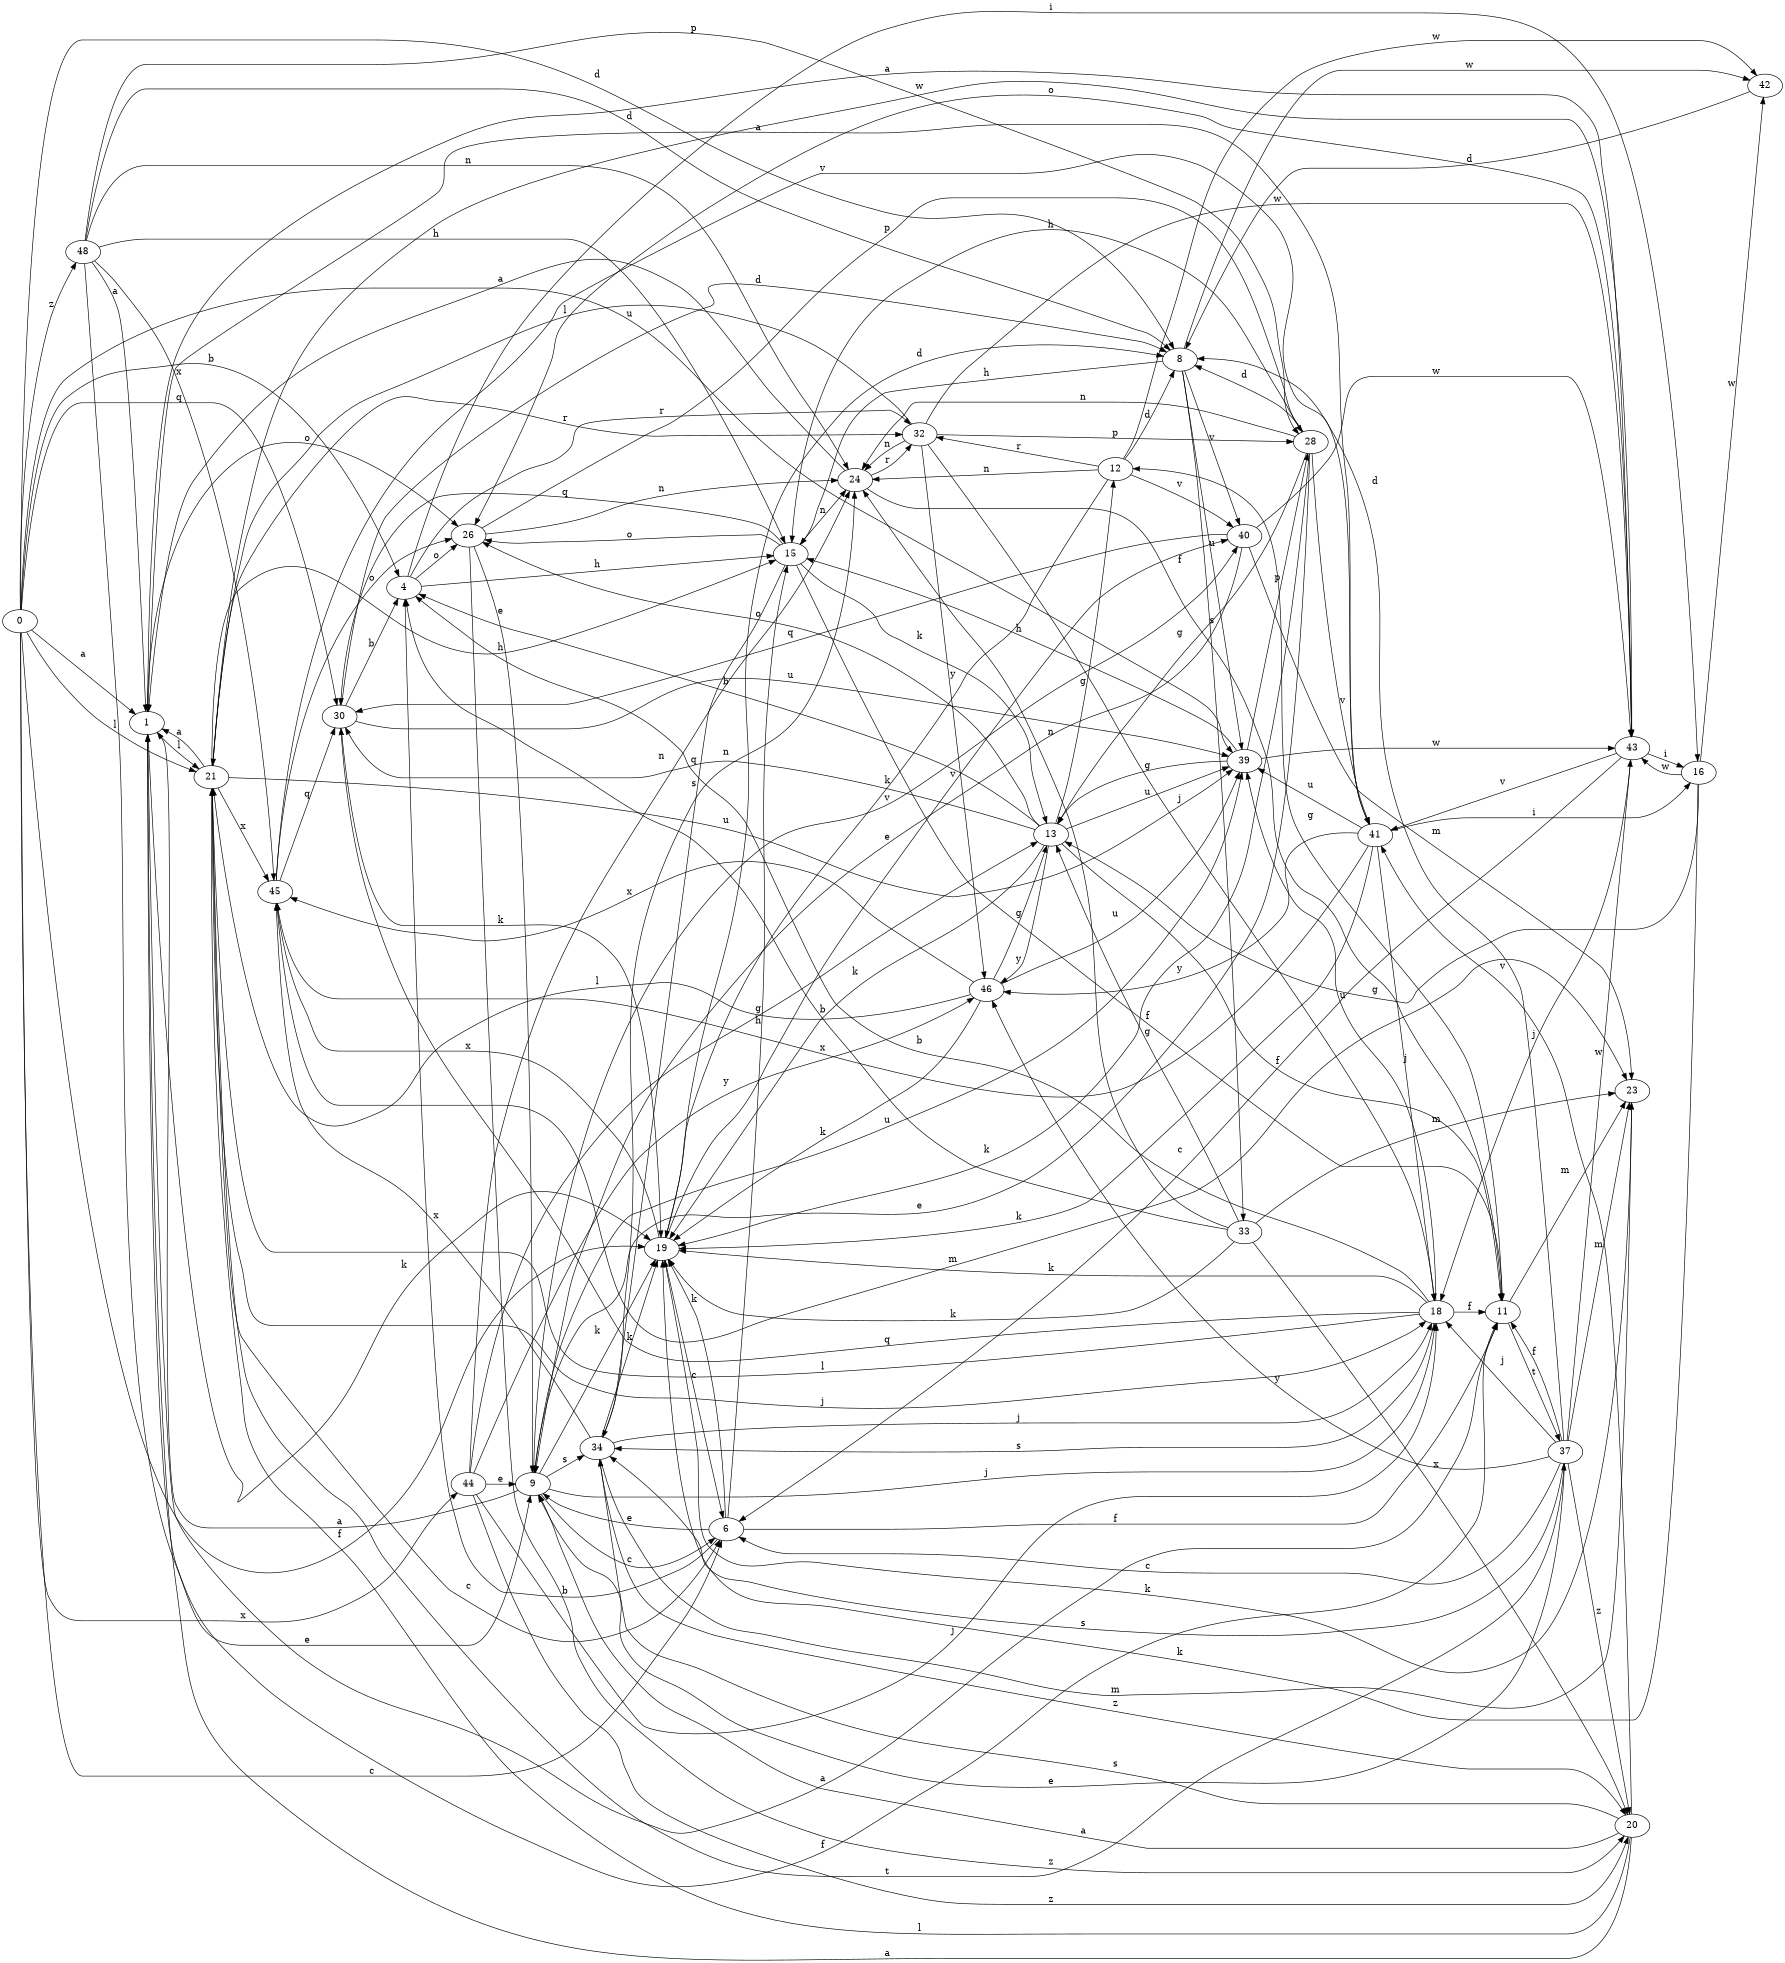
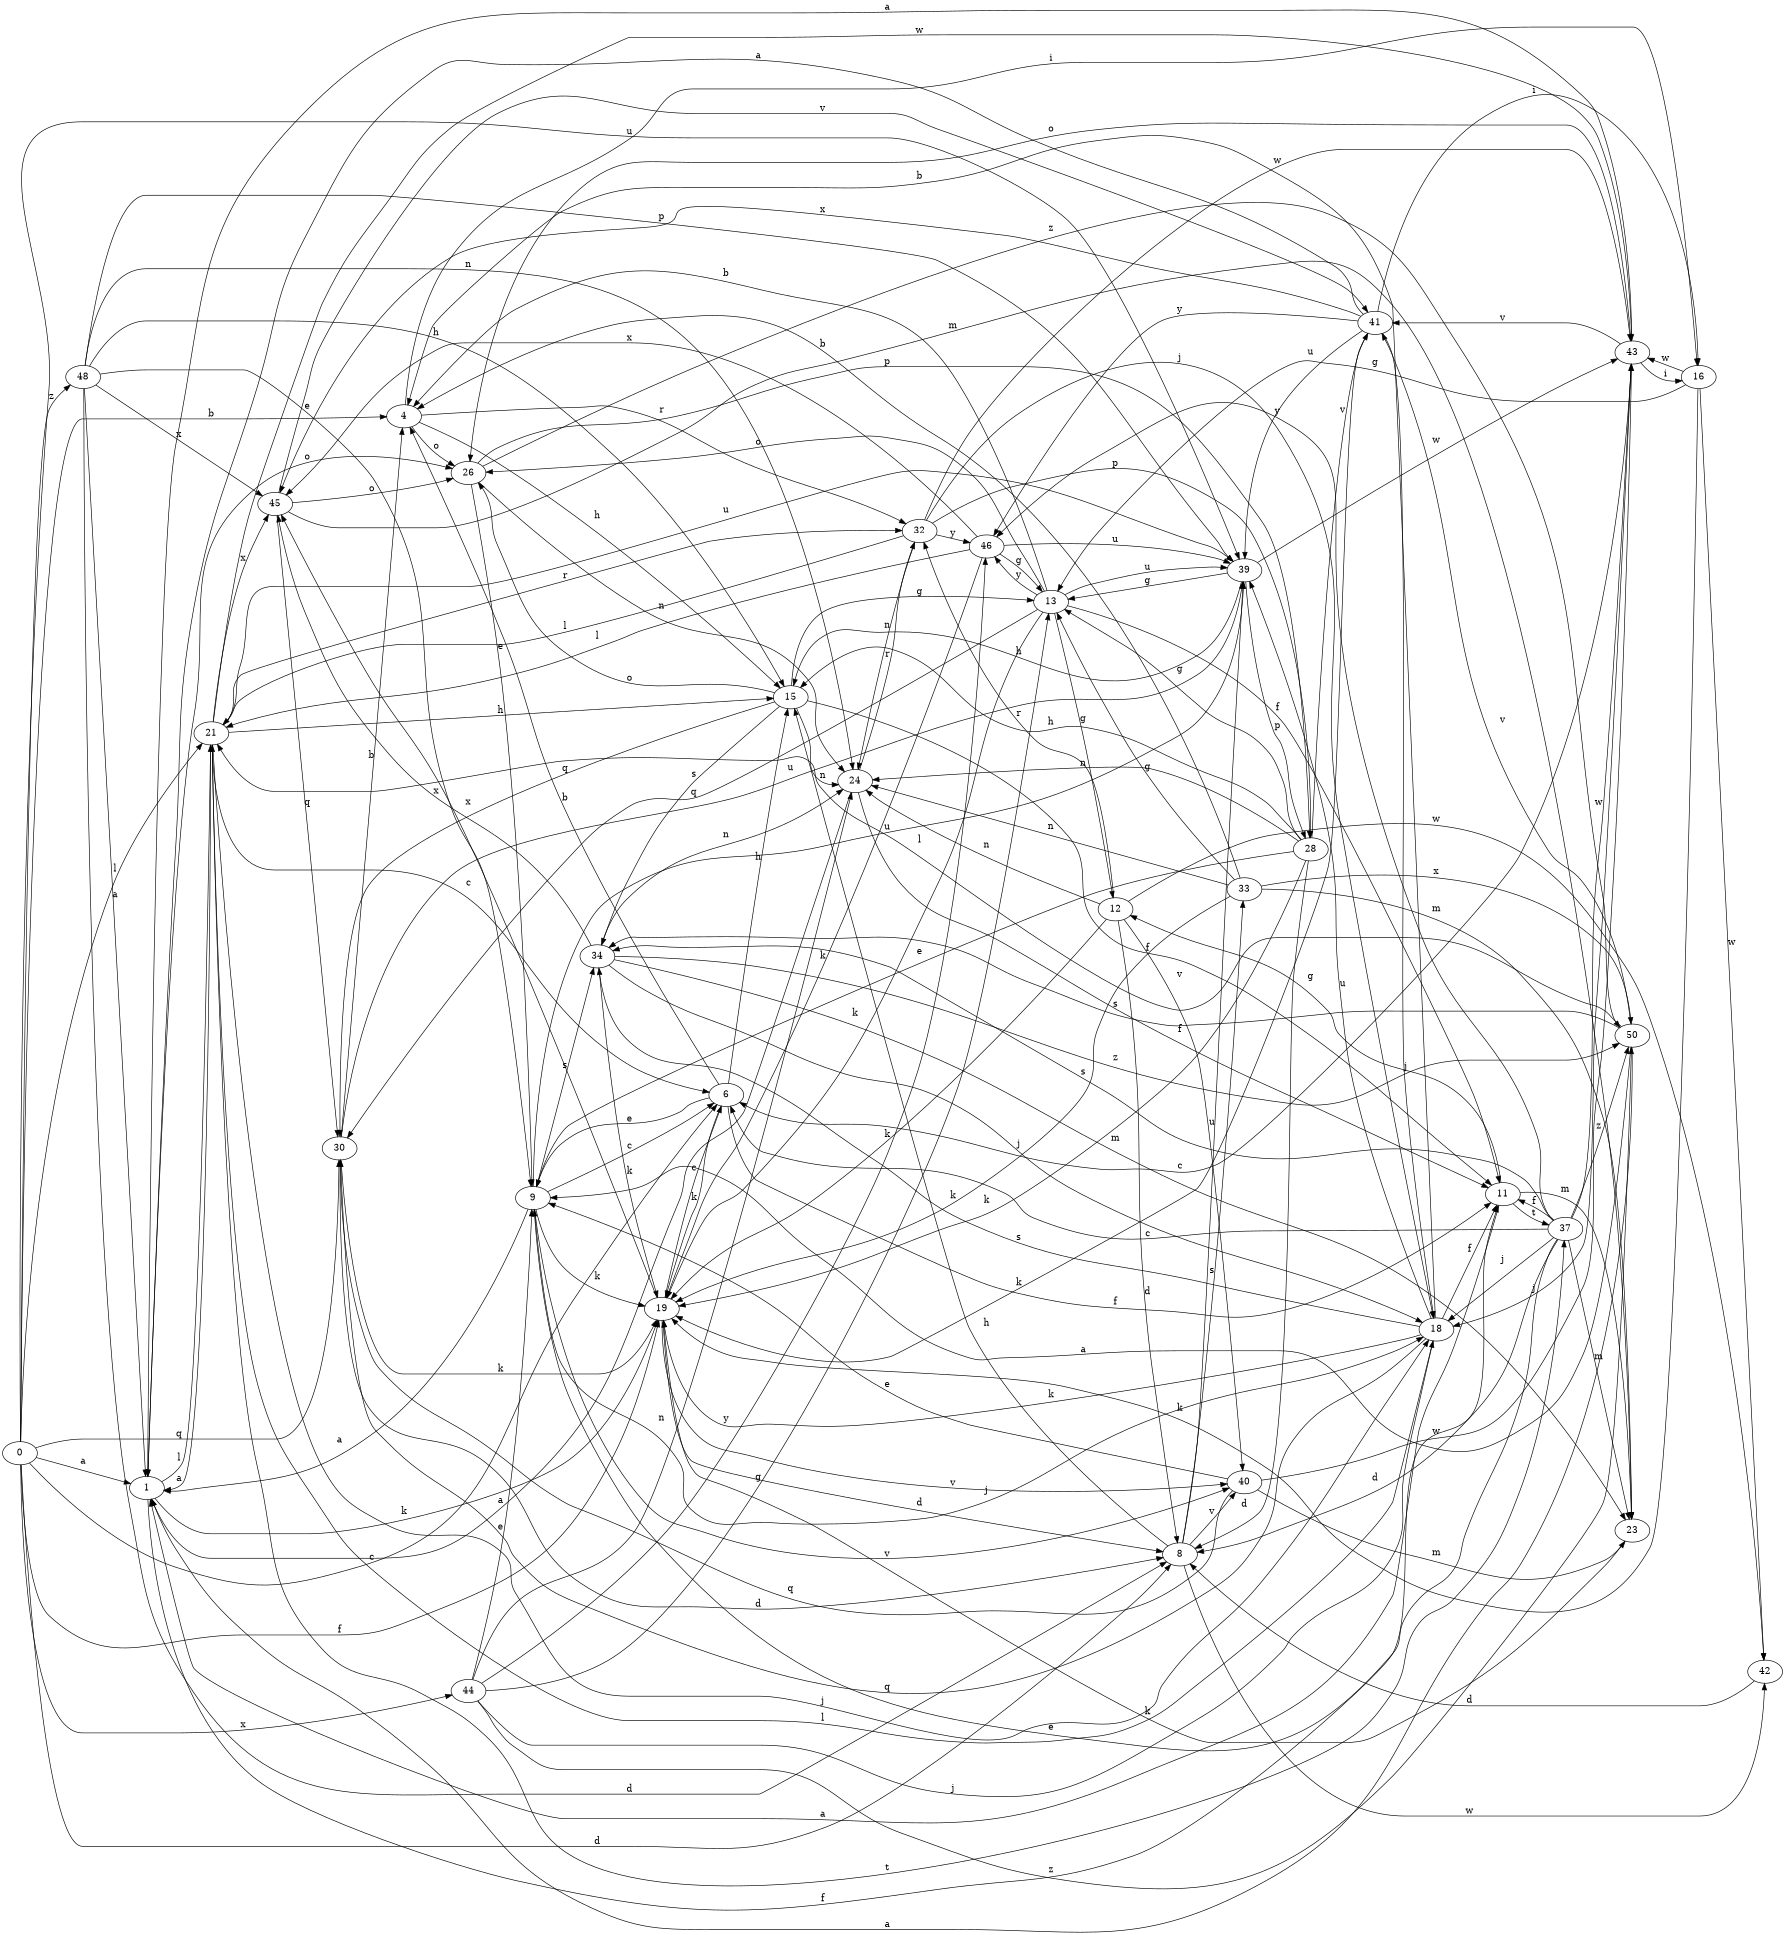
(717, 36) -> (624, 219)
(920, 636) -> (920, 592)
(1632, 1826) -> (1632, 1036)
